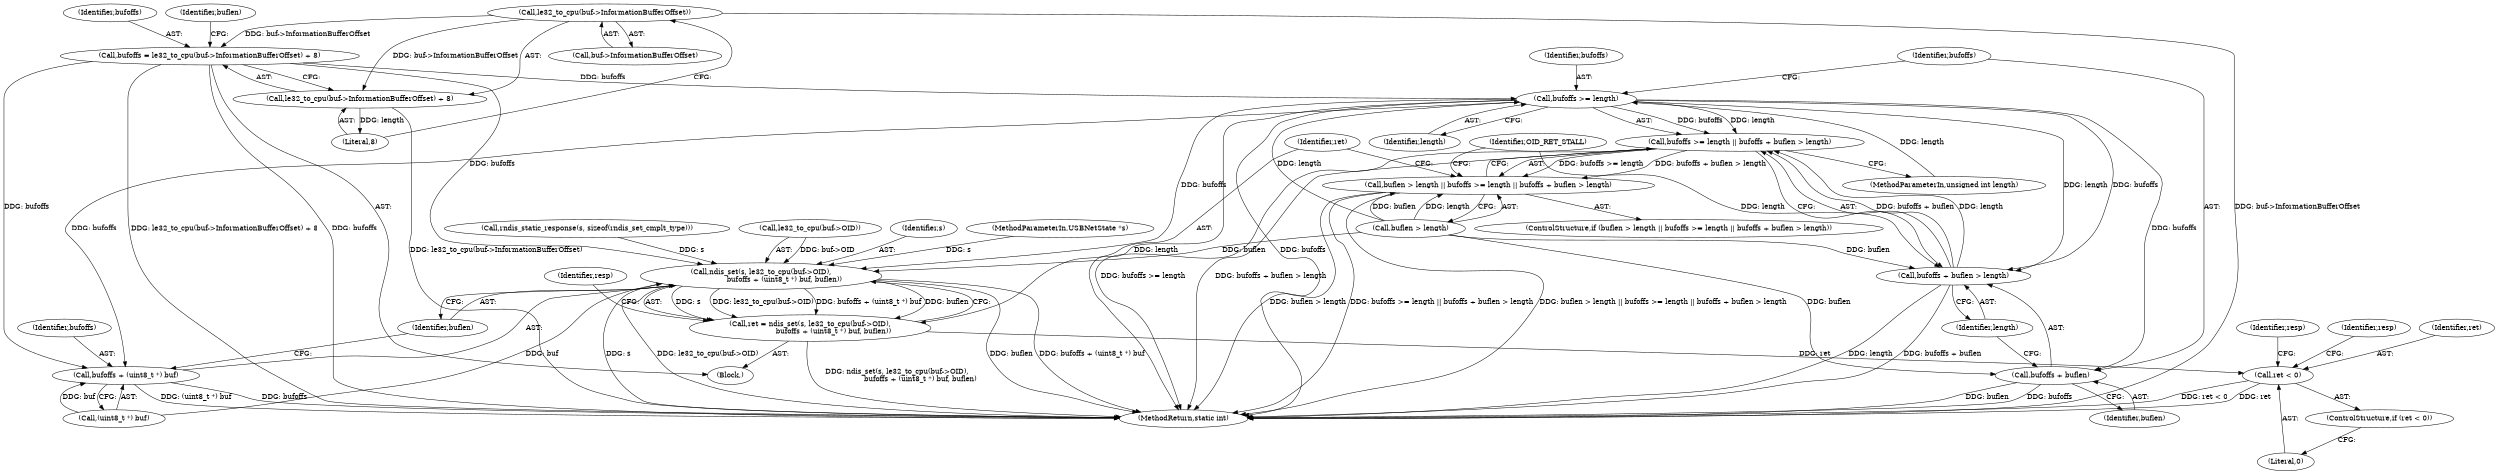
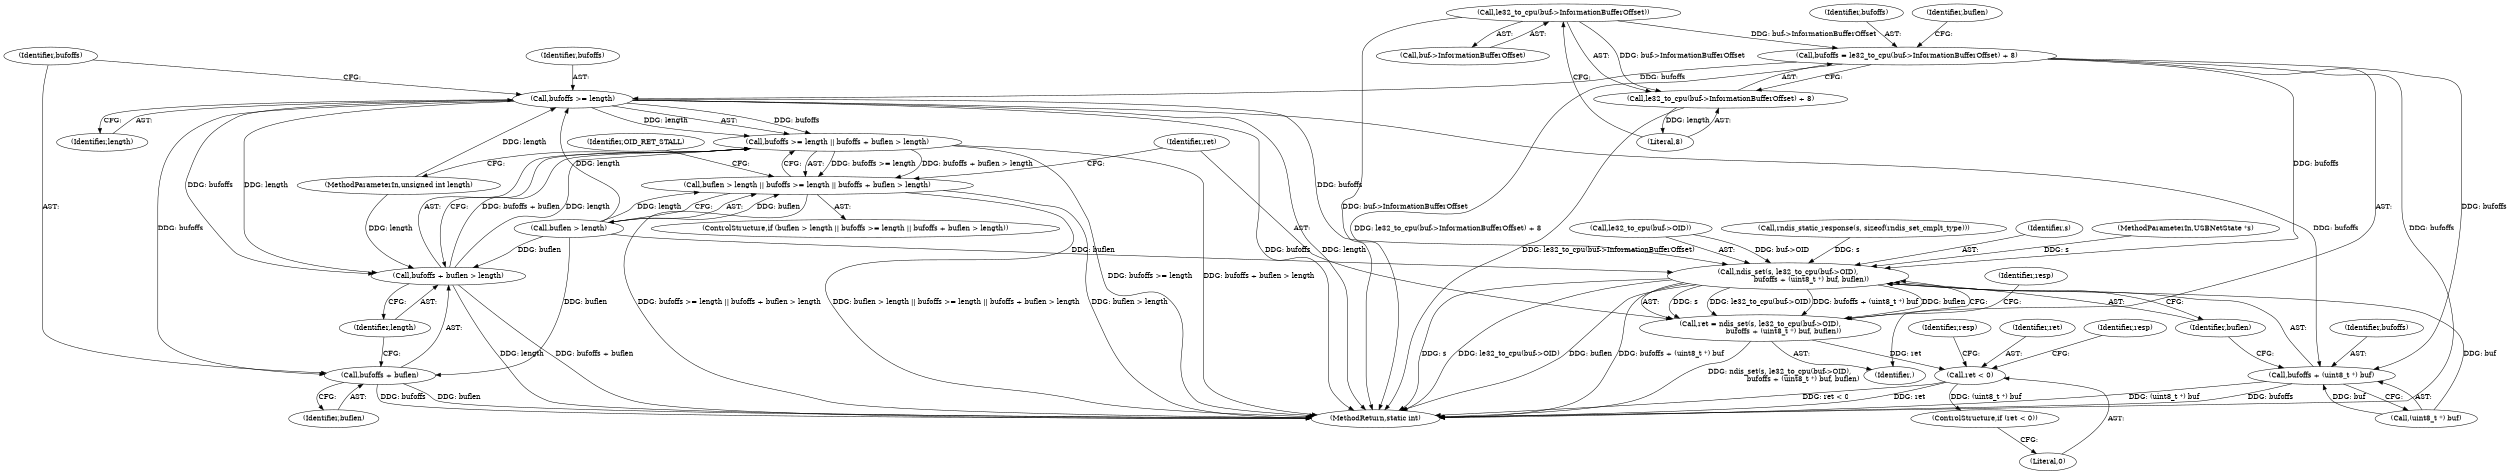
(1738, 210) -> (368, 237)
(730, 376) -> (1895, 376)
(2344, 397) -> (1986, 397)
